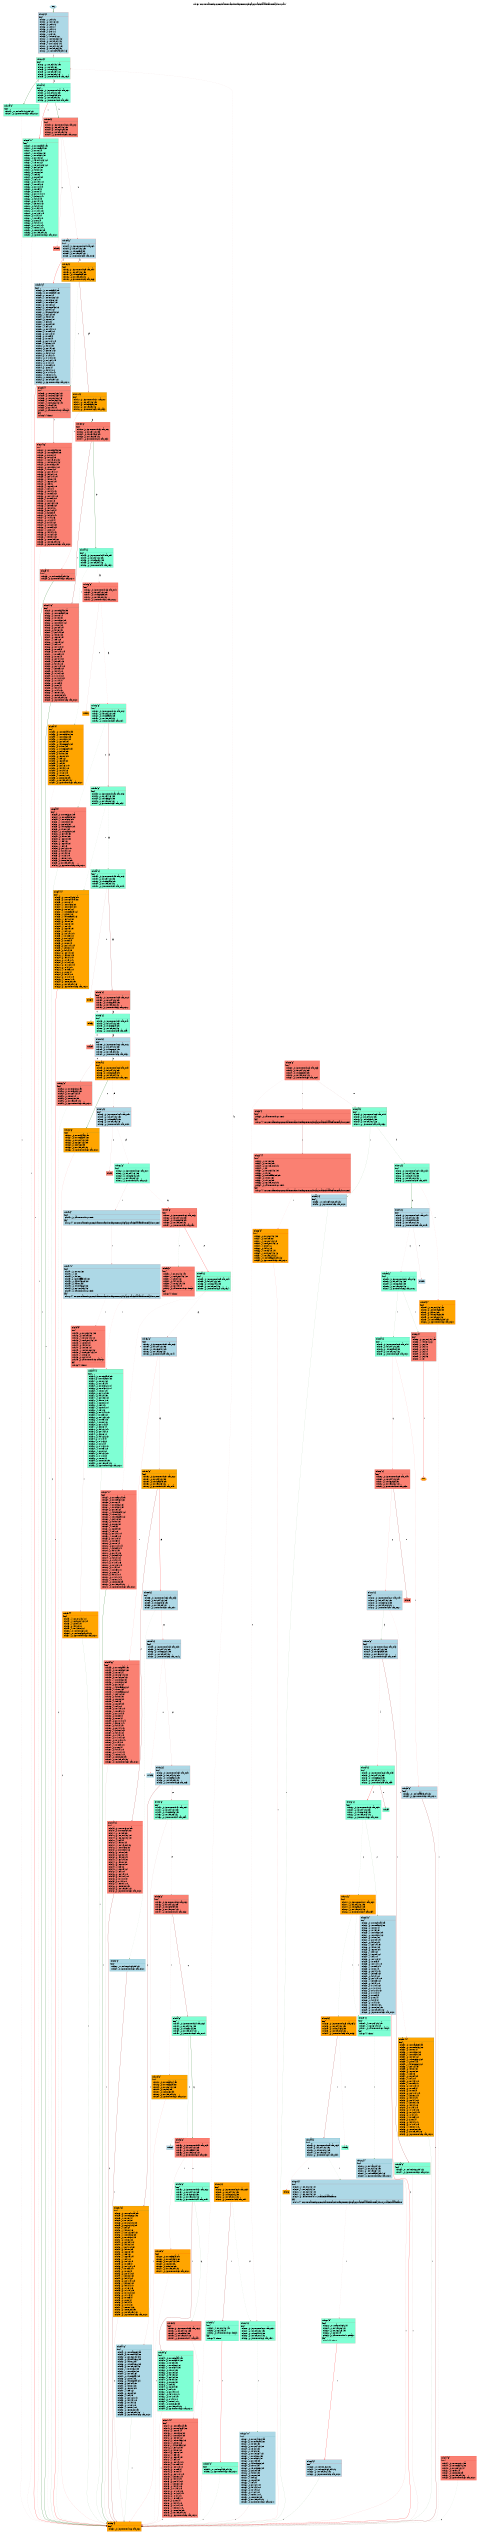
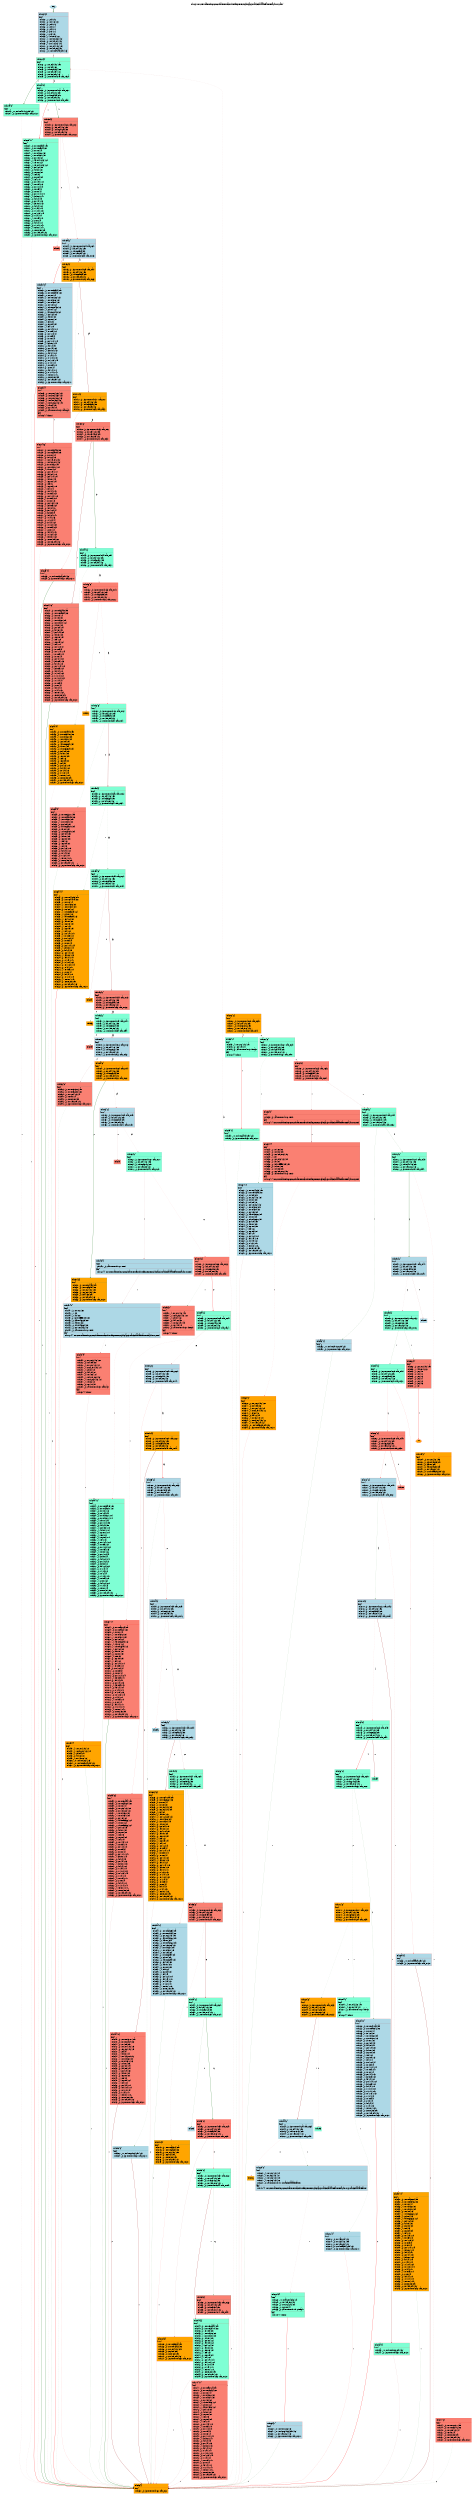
(252, 1692) -> (294, 1059)
